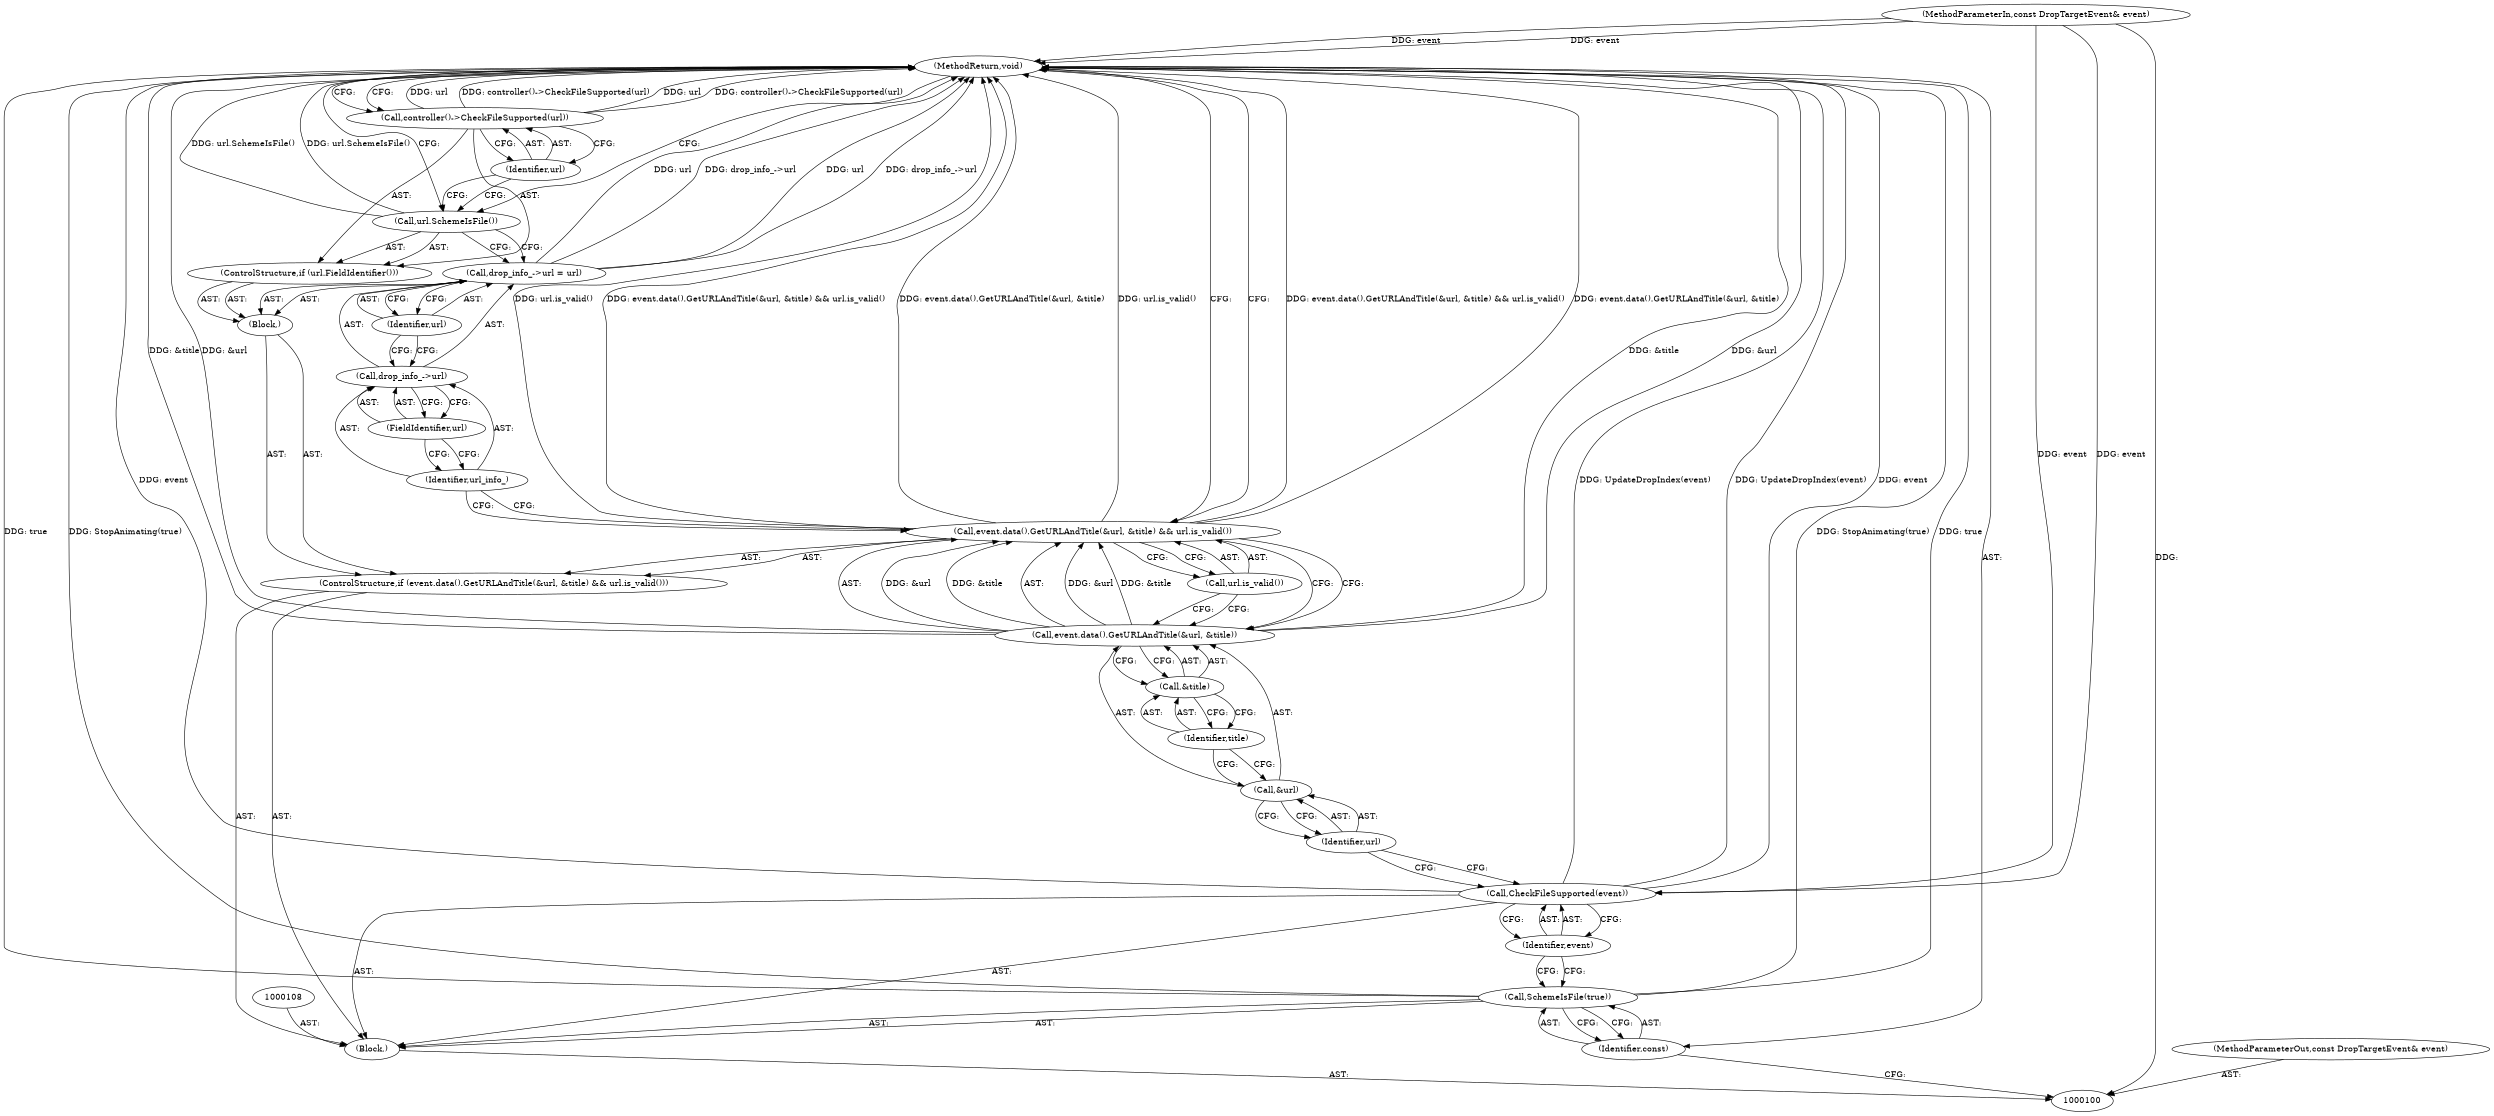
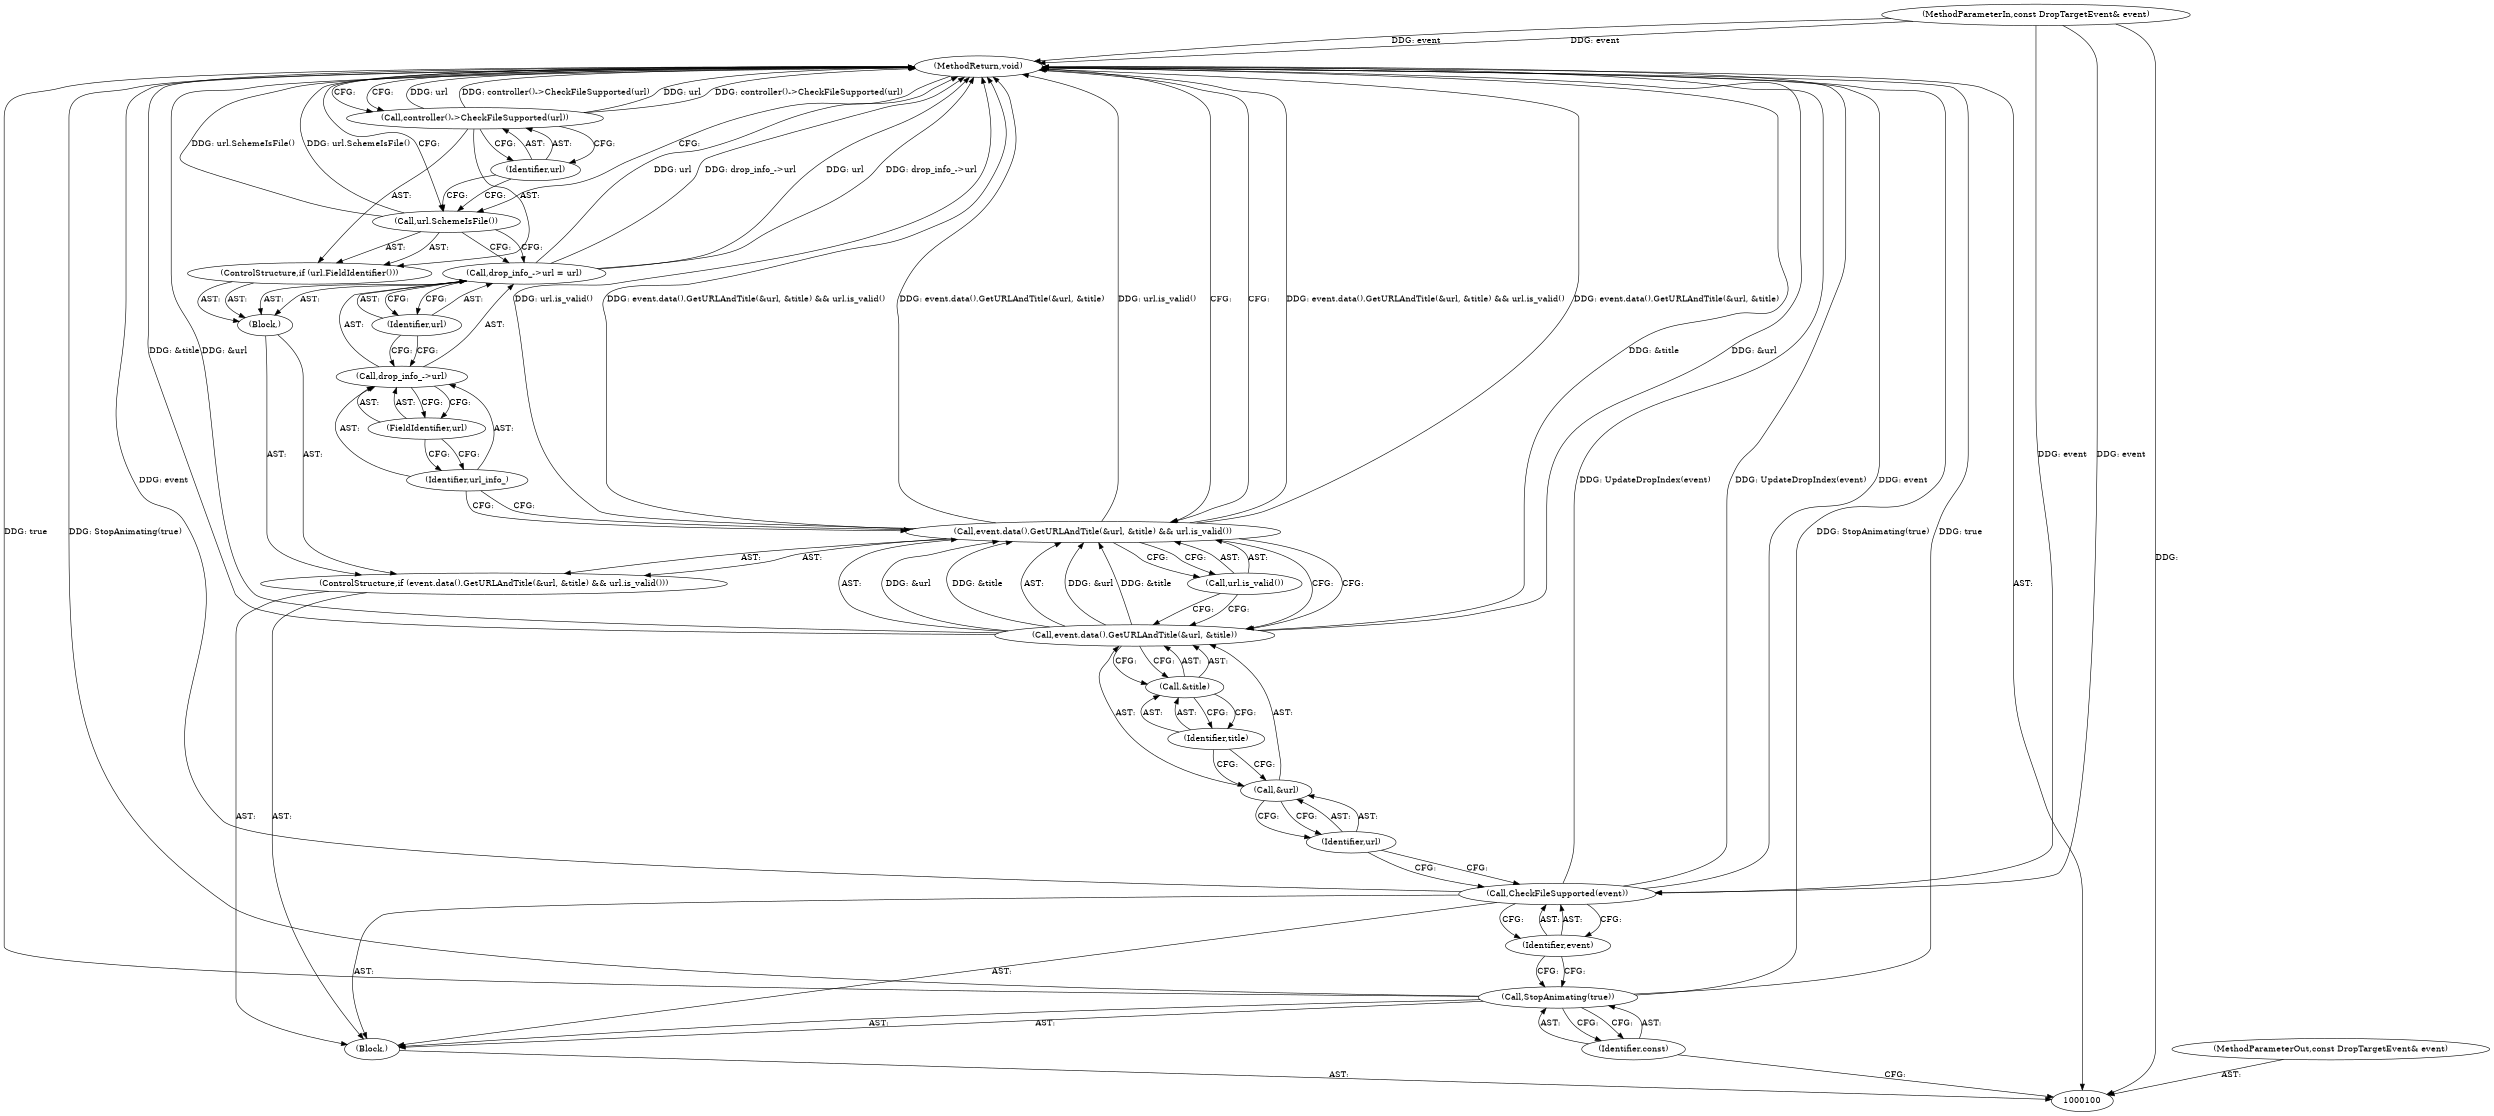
(1991, 226) -> (2013, 114)
(284, 997) -> none
(1558, 997) -> (1558, 997)
